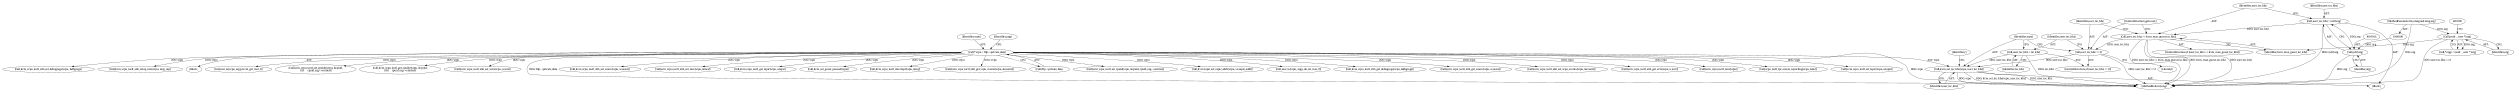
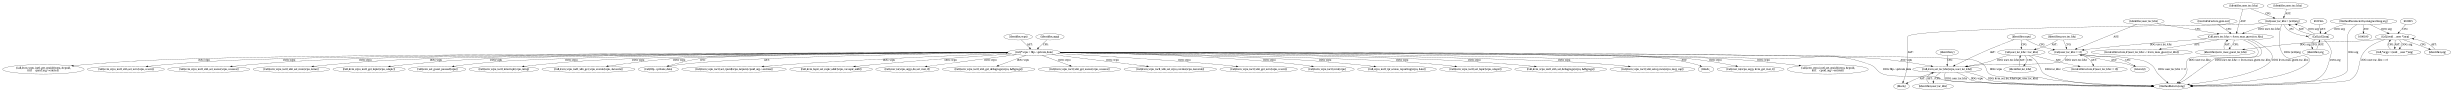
(2105, 32) -> (2108, 61)
(2374, 41) -> (2336, 27)
